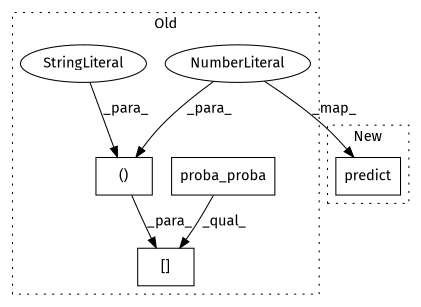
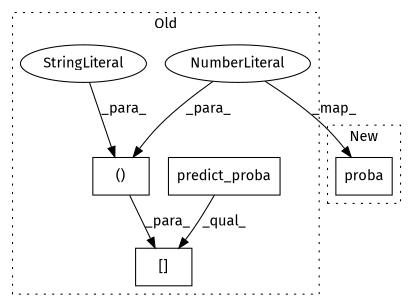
(223, 176) -> (224, 176)
(368, 176) -> (364, 176)
